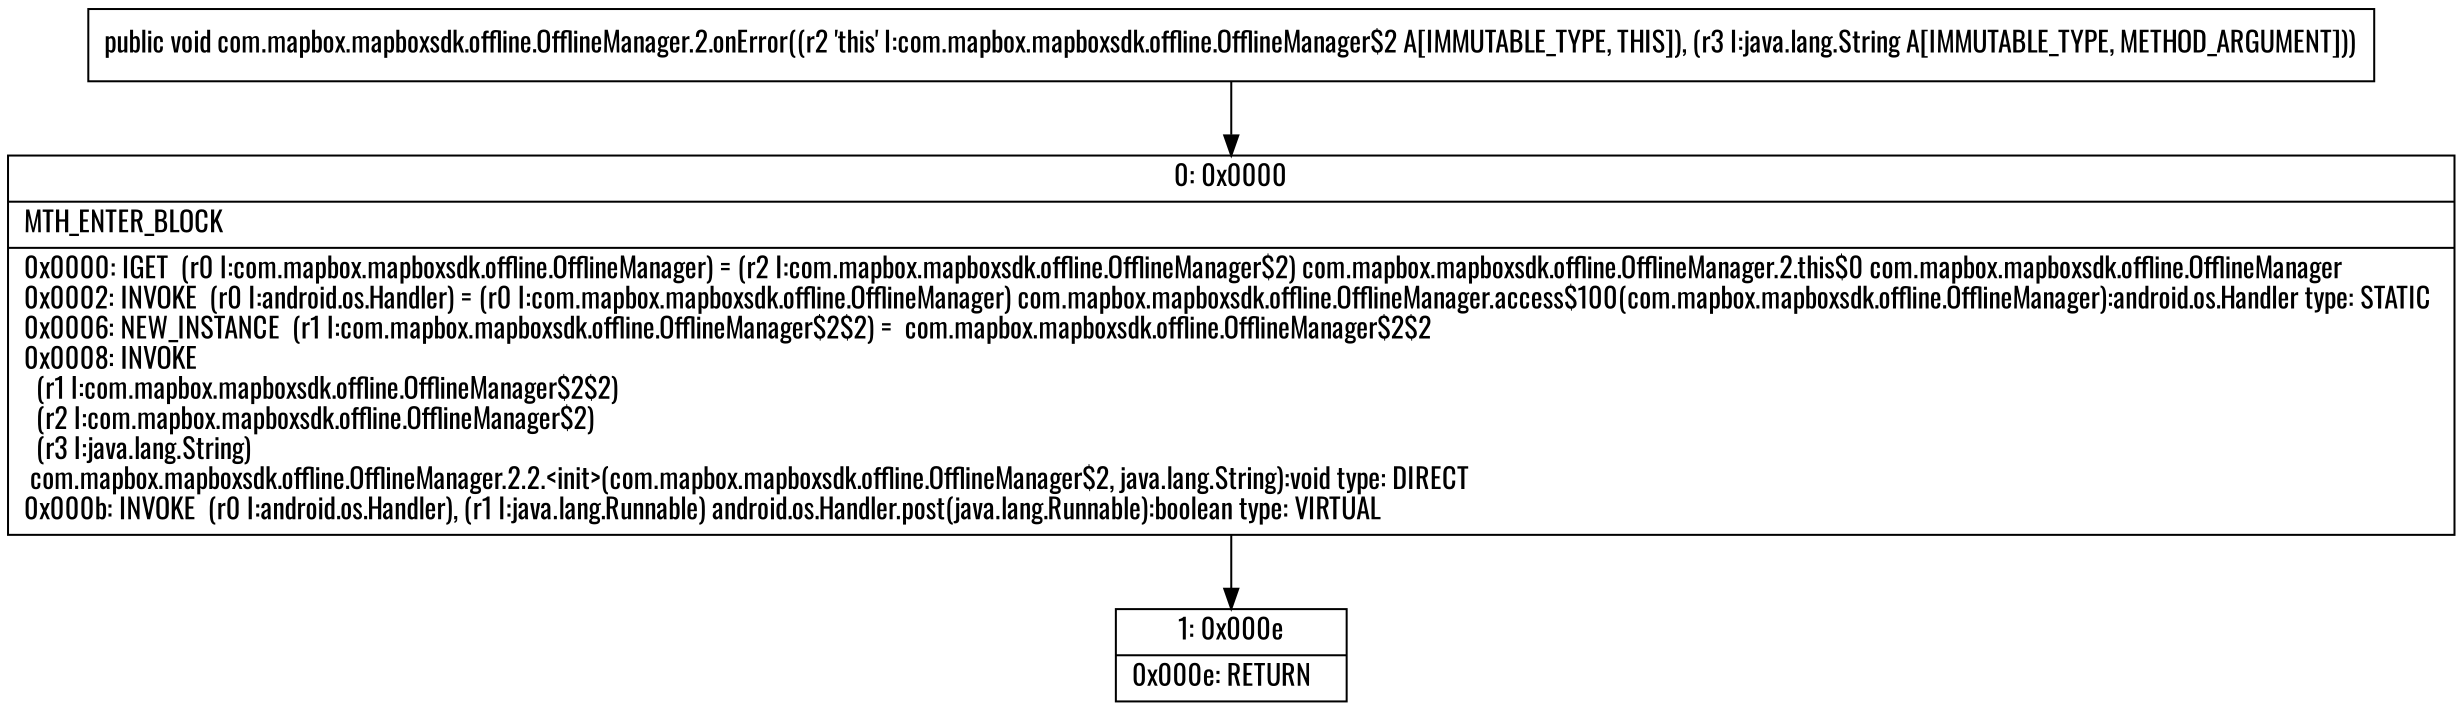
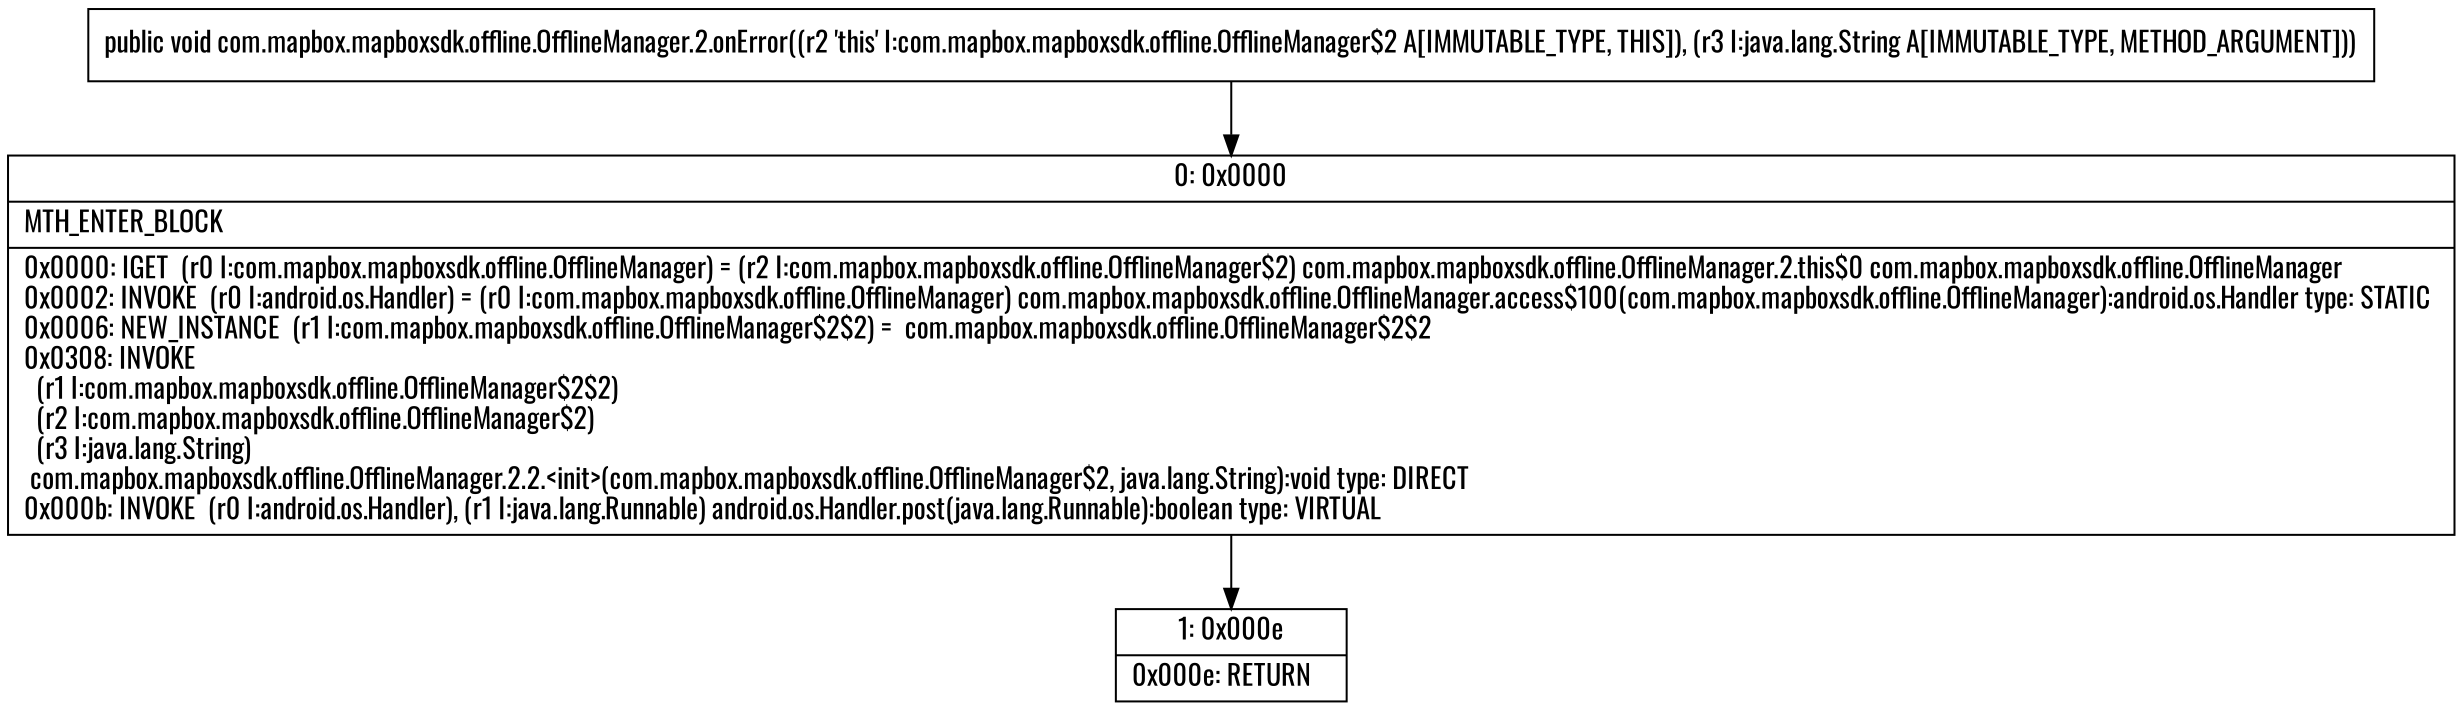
(117, 360) -> (116, 360)
